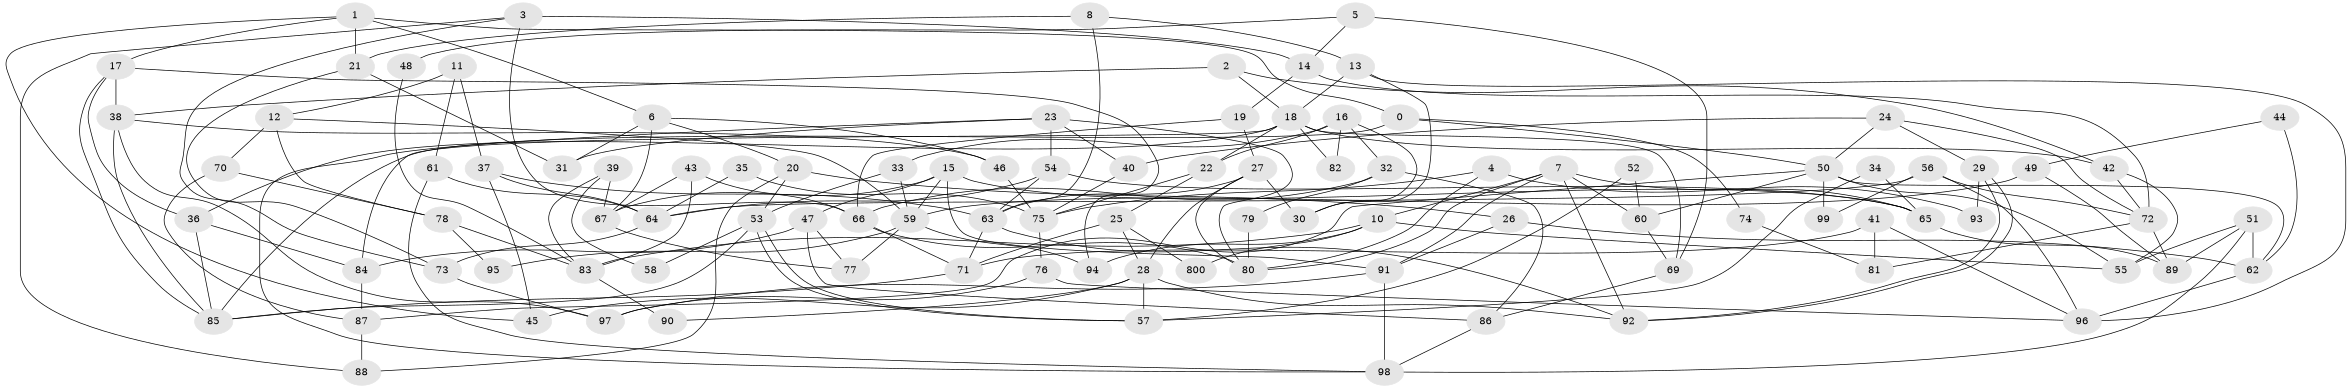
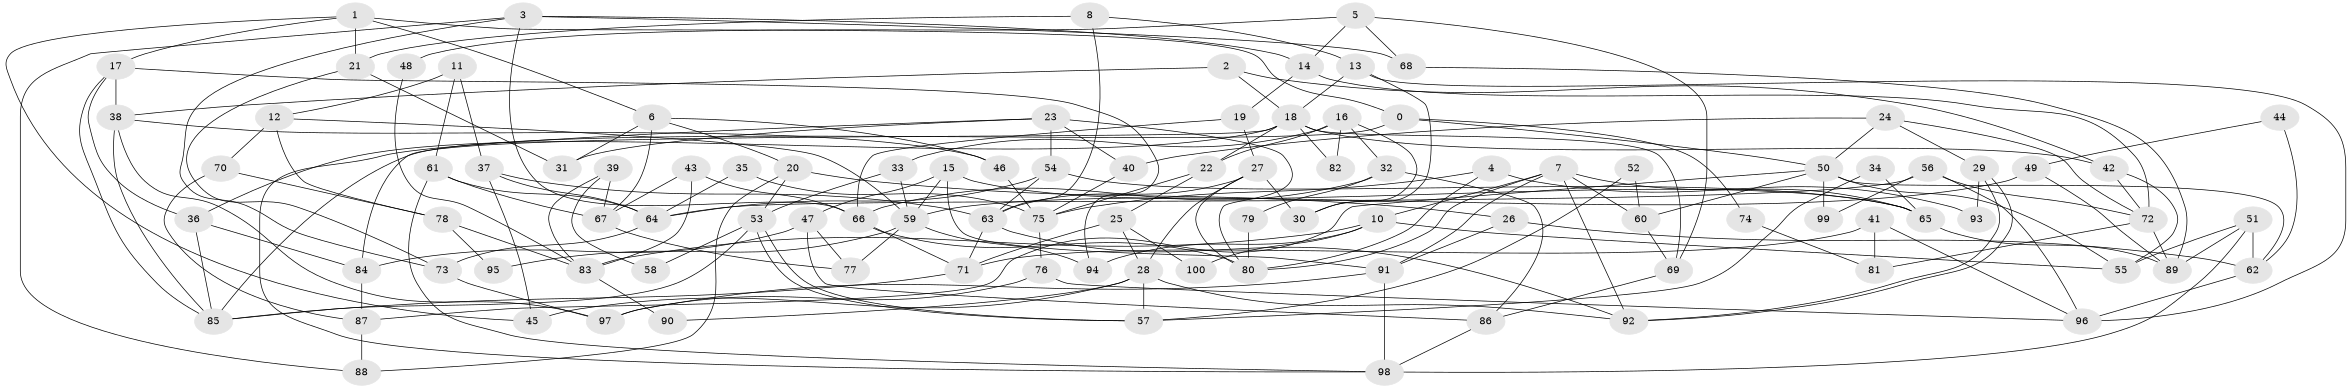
none -> (1407, 67)
(775, 194) -> (515, 199)
(1196, 271) -> (1196, 271)
